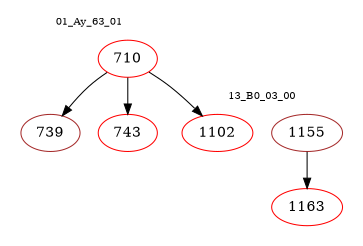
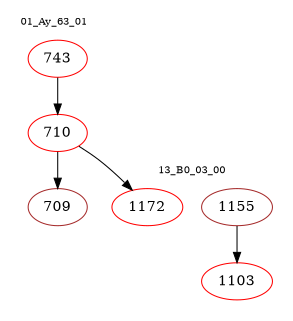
(128, 91) -> (58, 91)
(50, 133) -> (58, 207)
(217, 133) -> (147, 207)
(307, 207) -> (237, 281)
